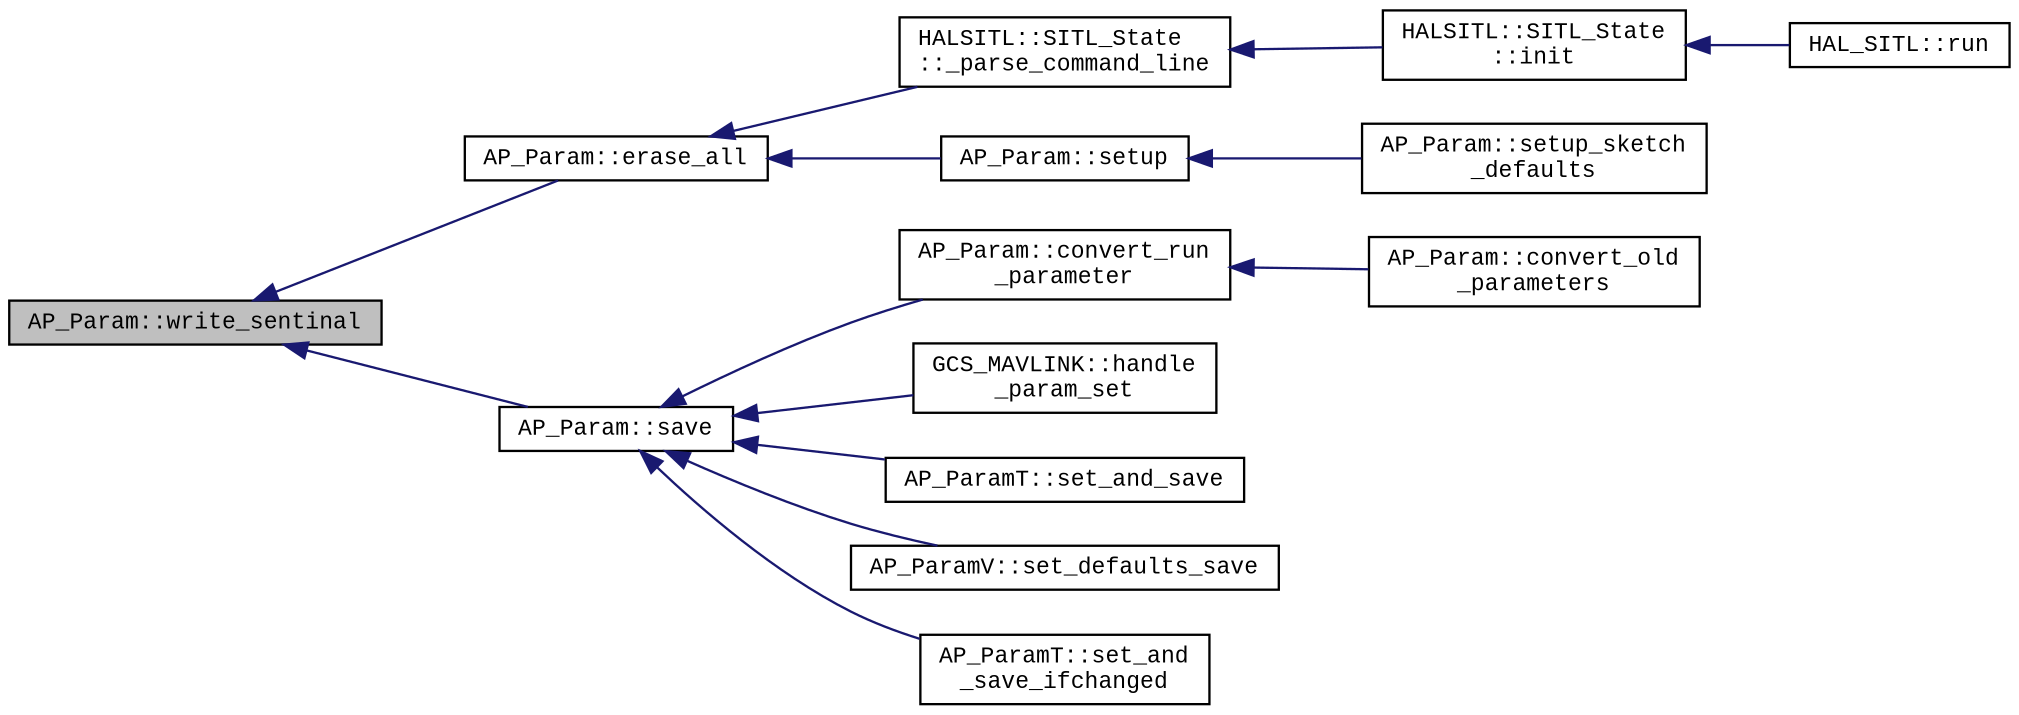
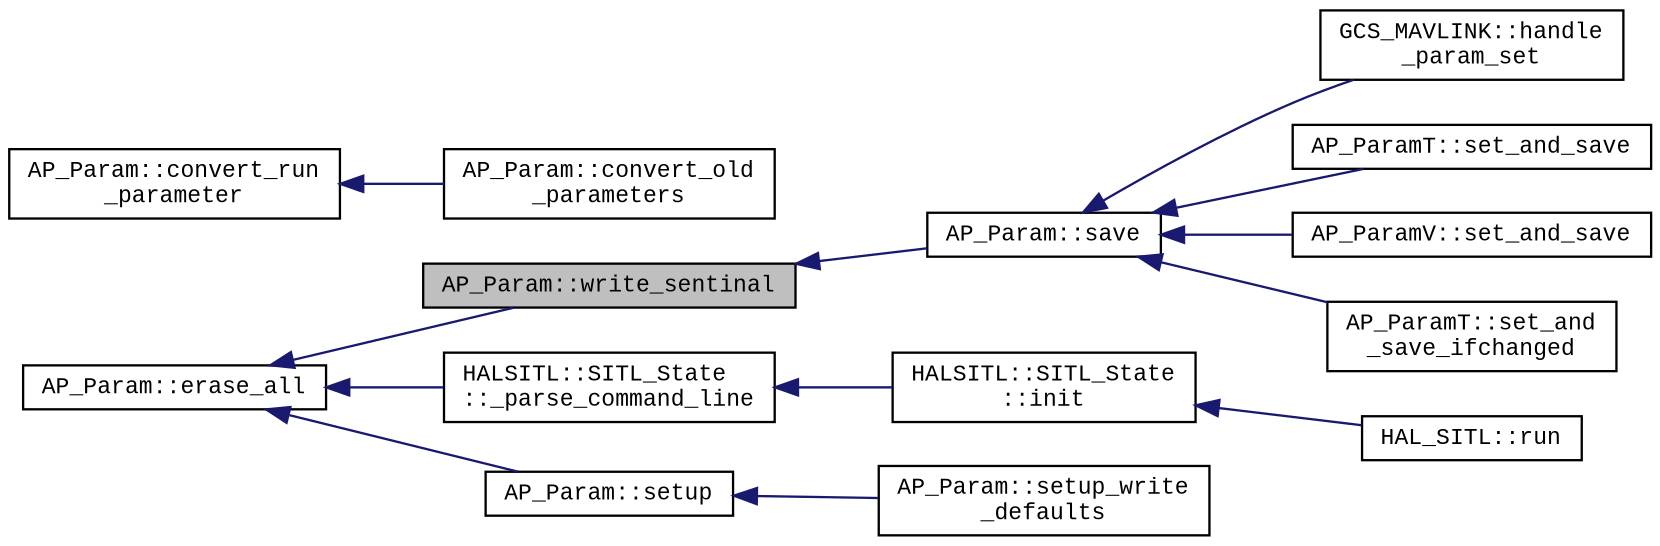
(1534, 158) -> (1044, 501)
(417, 236) -> (403, 334)
(800, 342) -> none
(1065, 568) -> (1472, 235)
